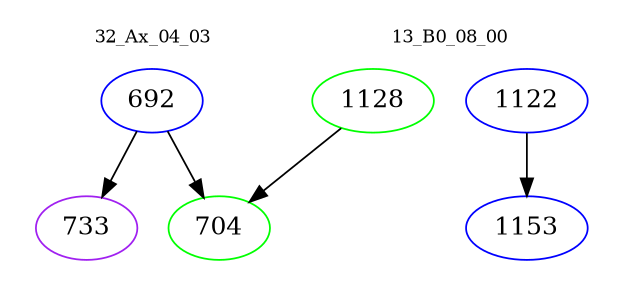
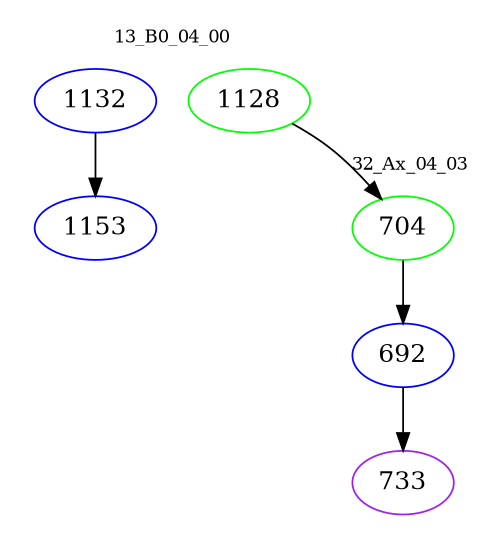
(450, 38) -> (172, 38)
(527, 101) -> (95, 101)
(181, 157) -> (403, 283)
